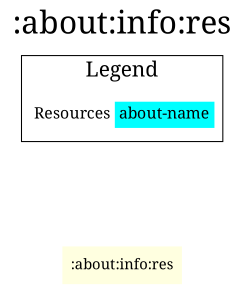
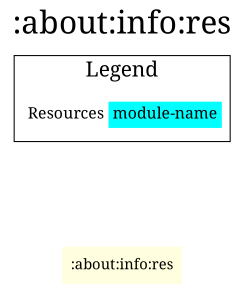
(165, 114) -> (165, 114)
